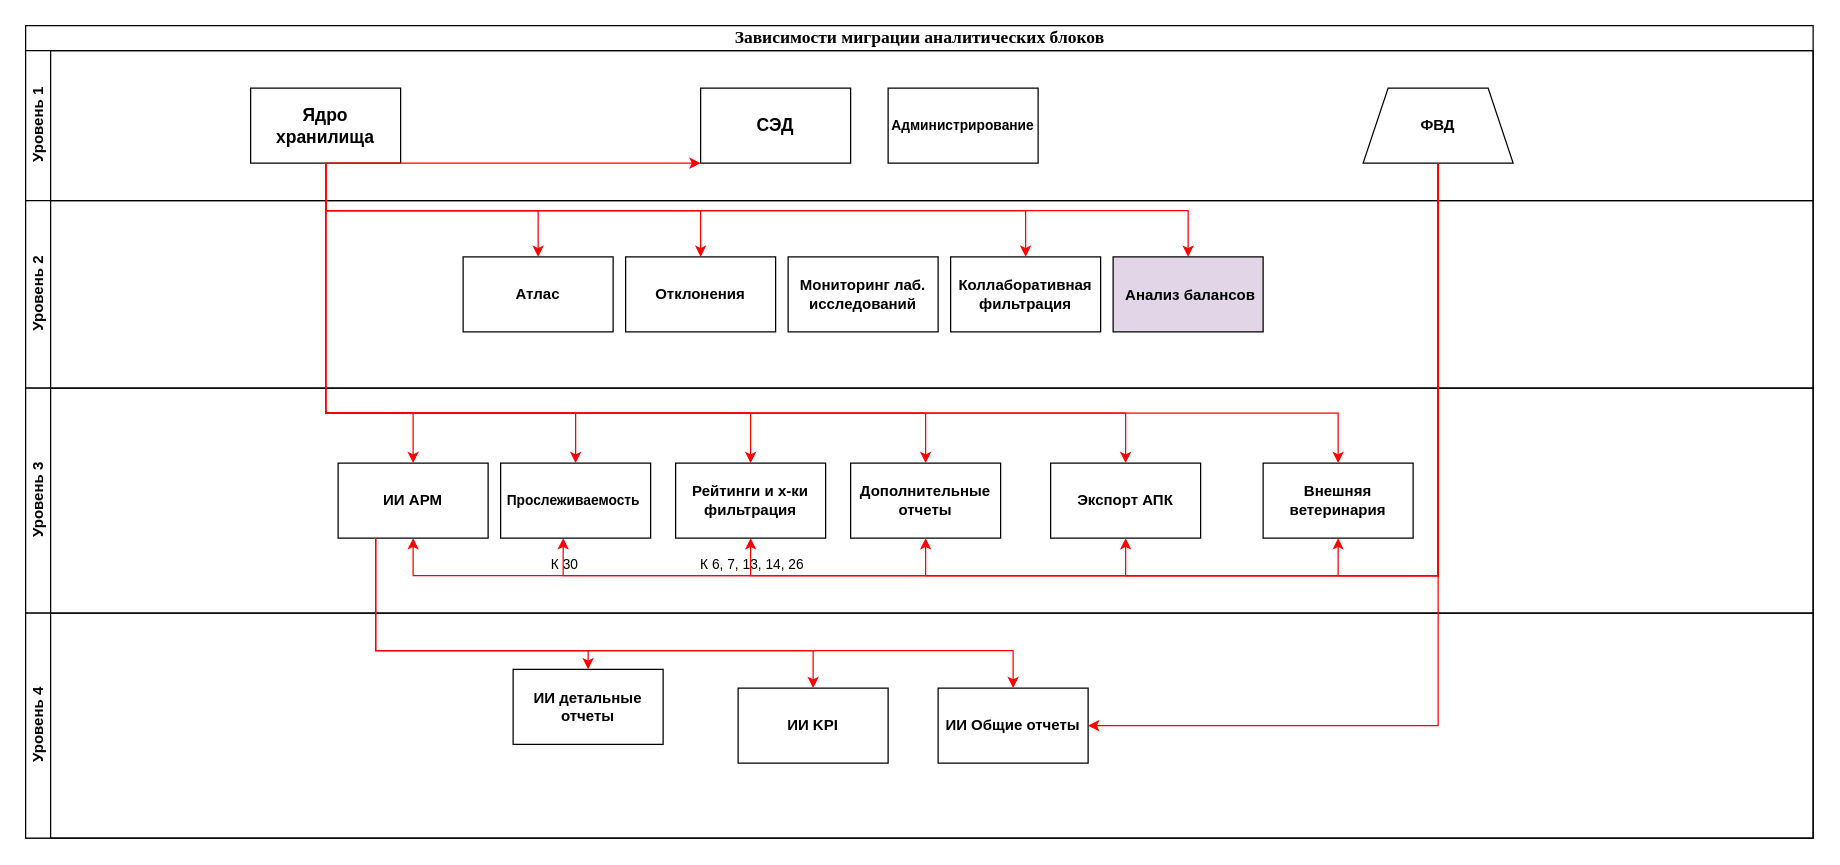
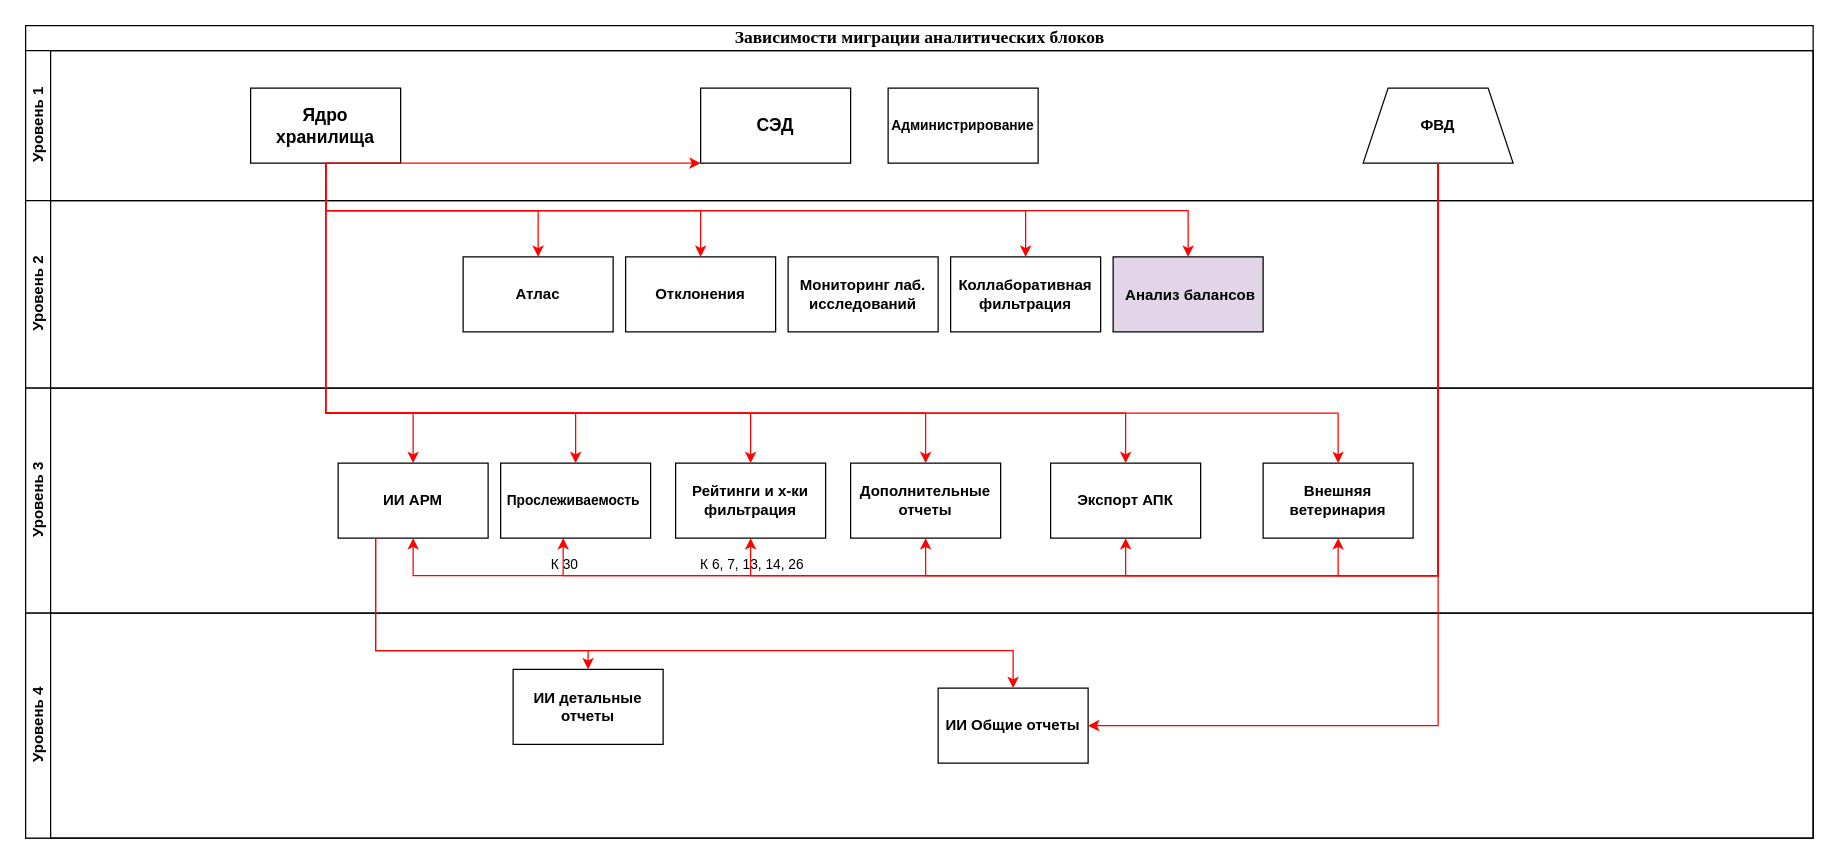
(813, 666) -> none
(813, 726) -> none
